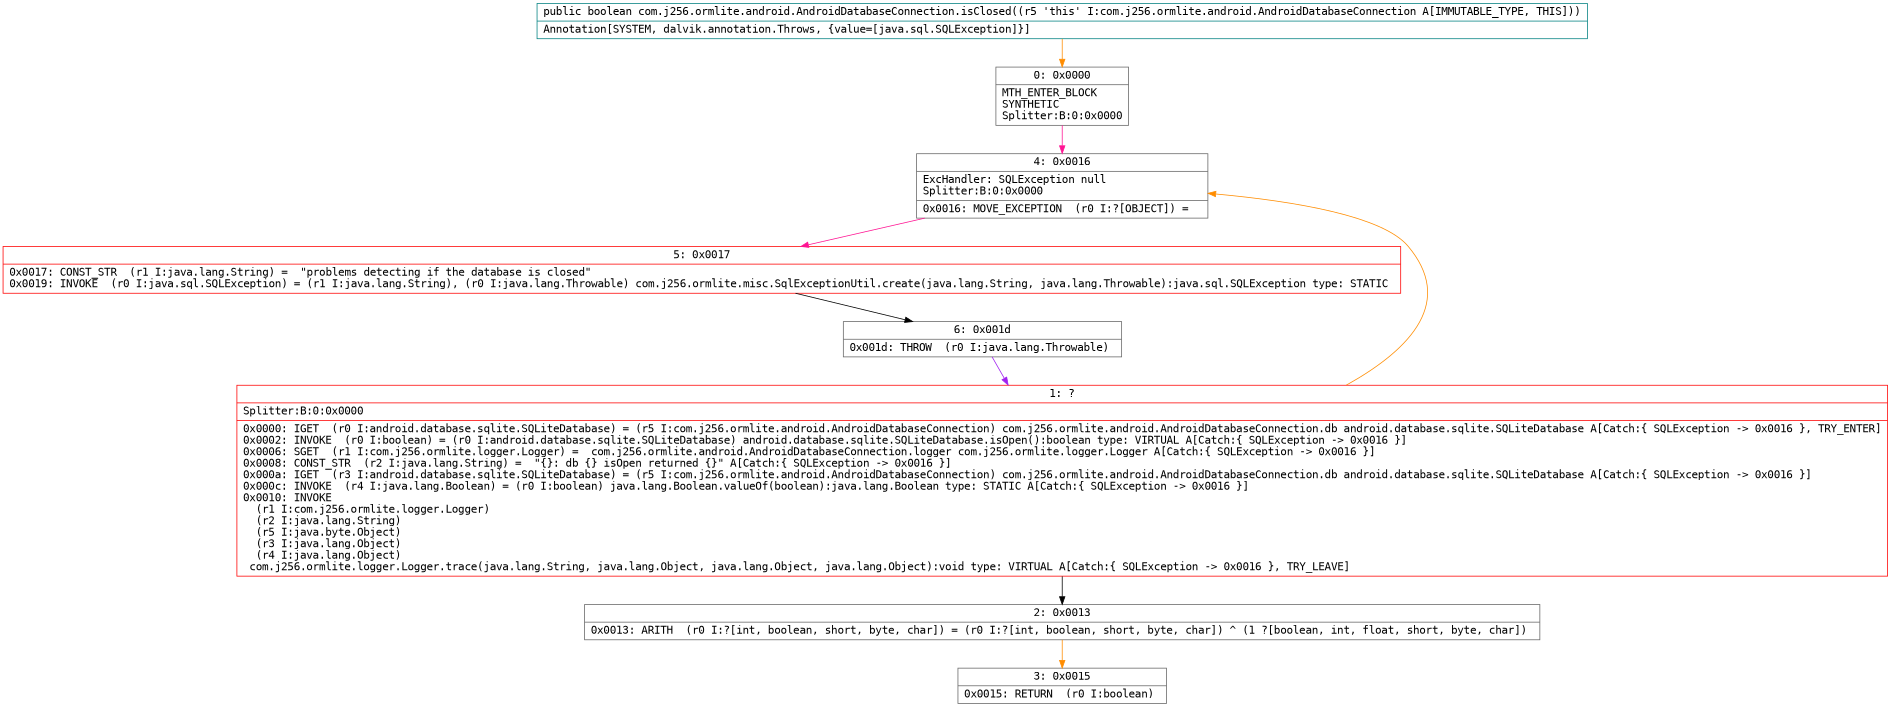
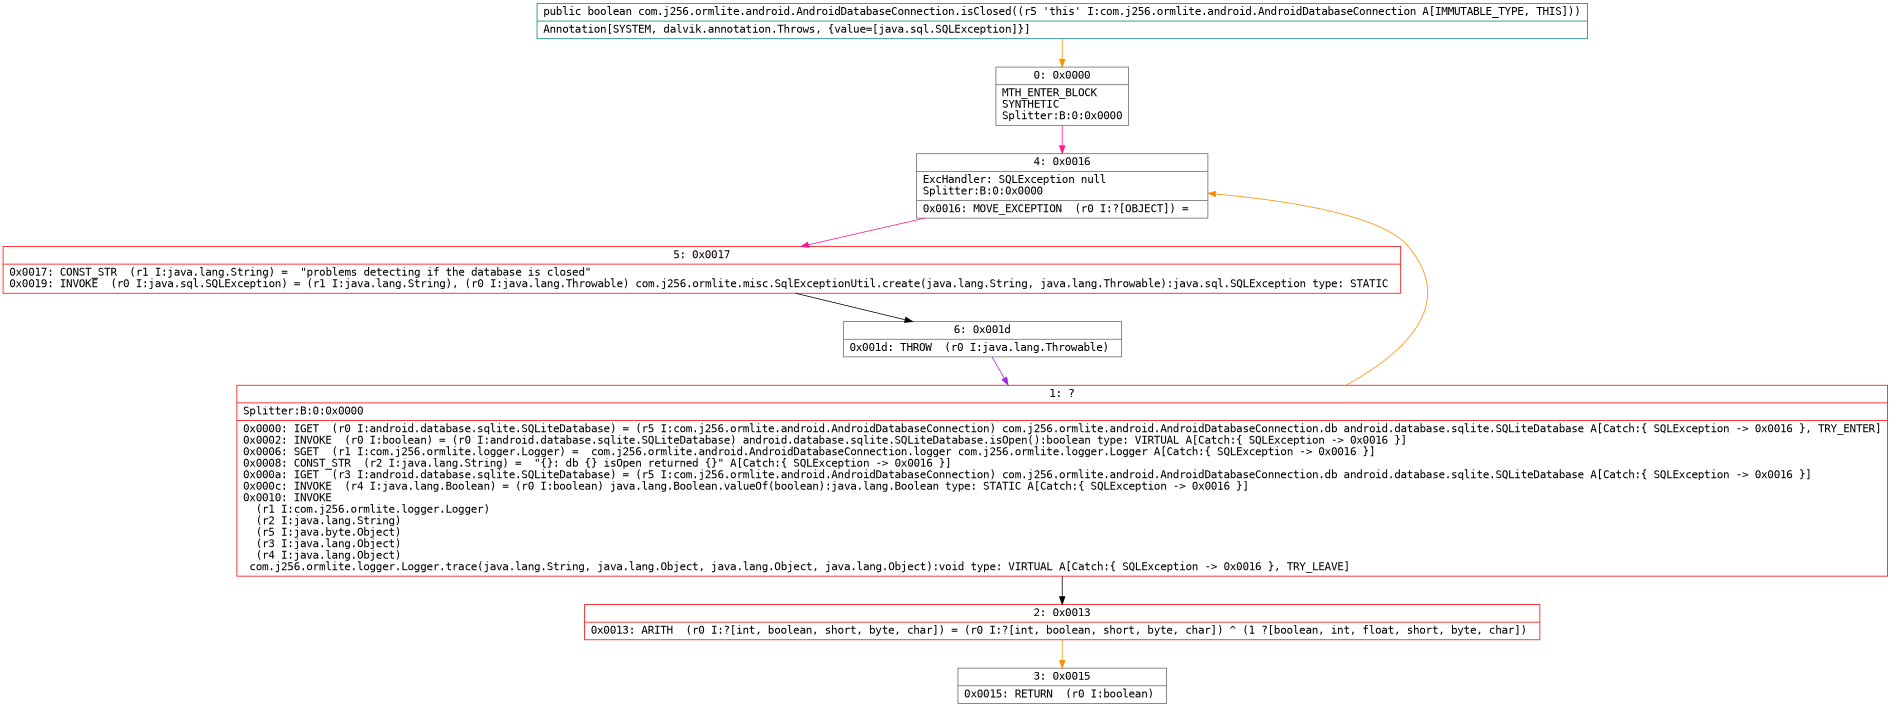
(1062, 622) -> (1062, 622)
